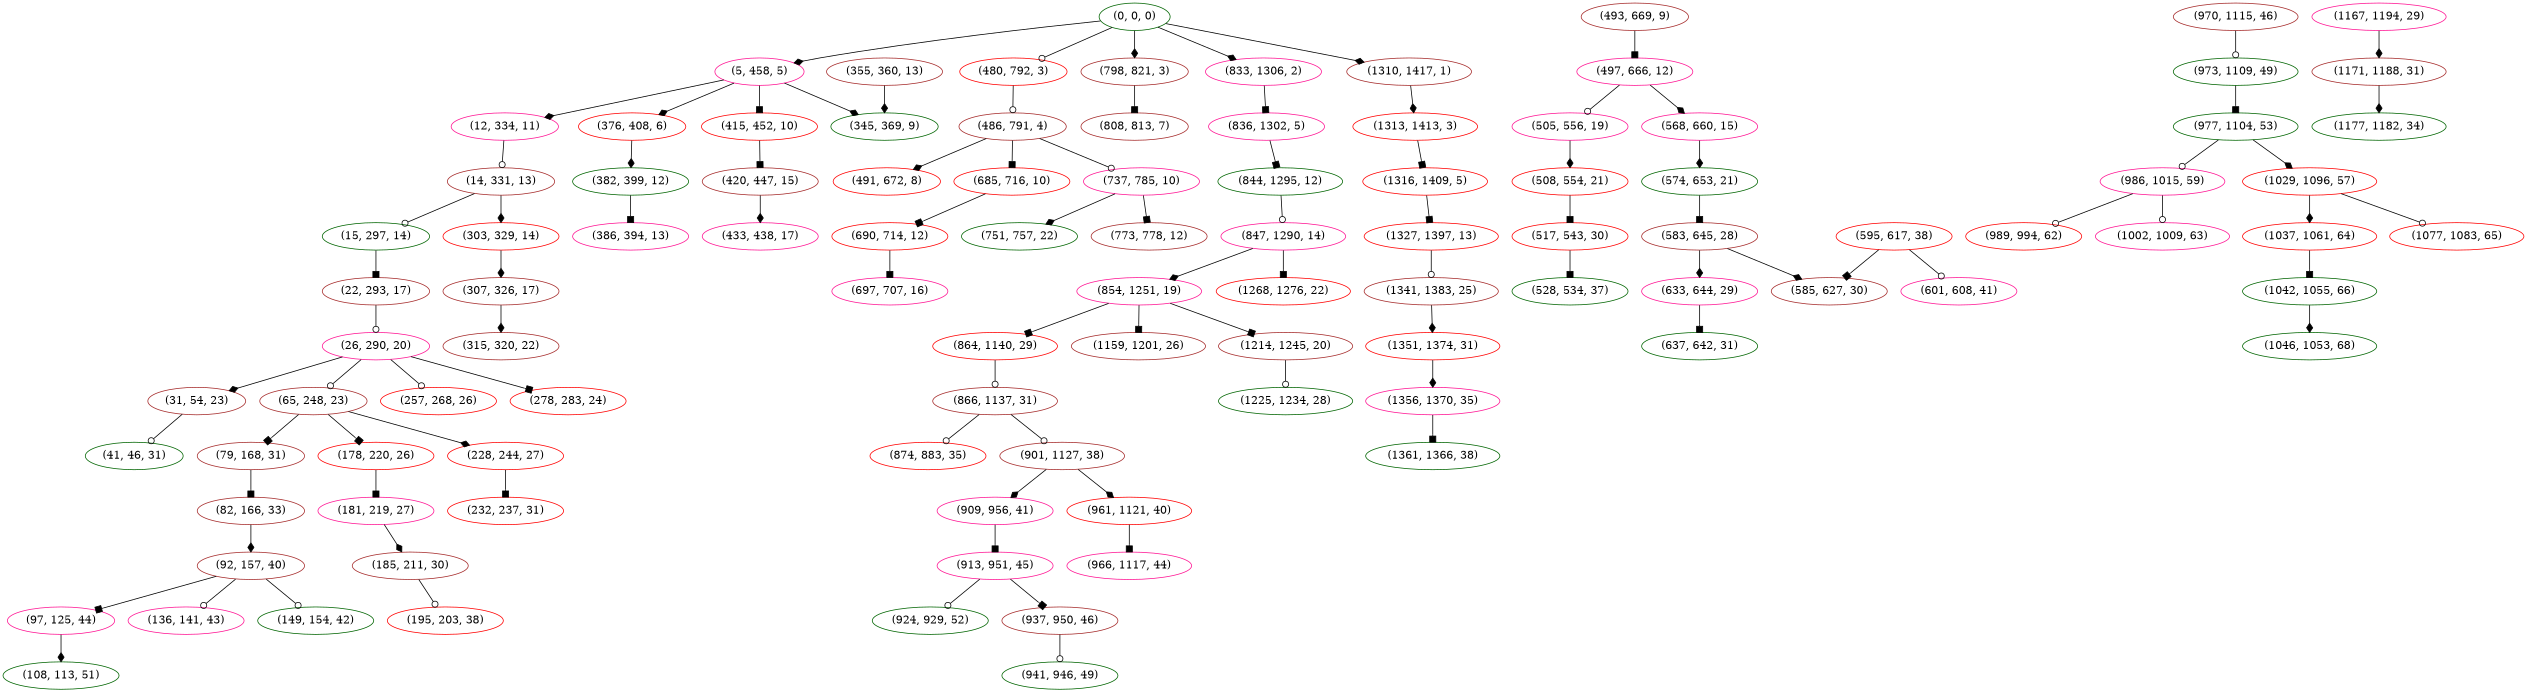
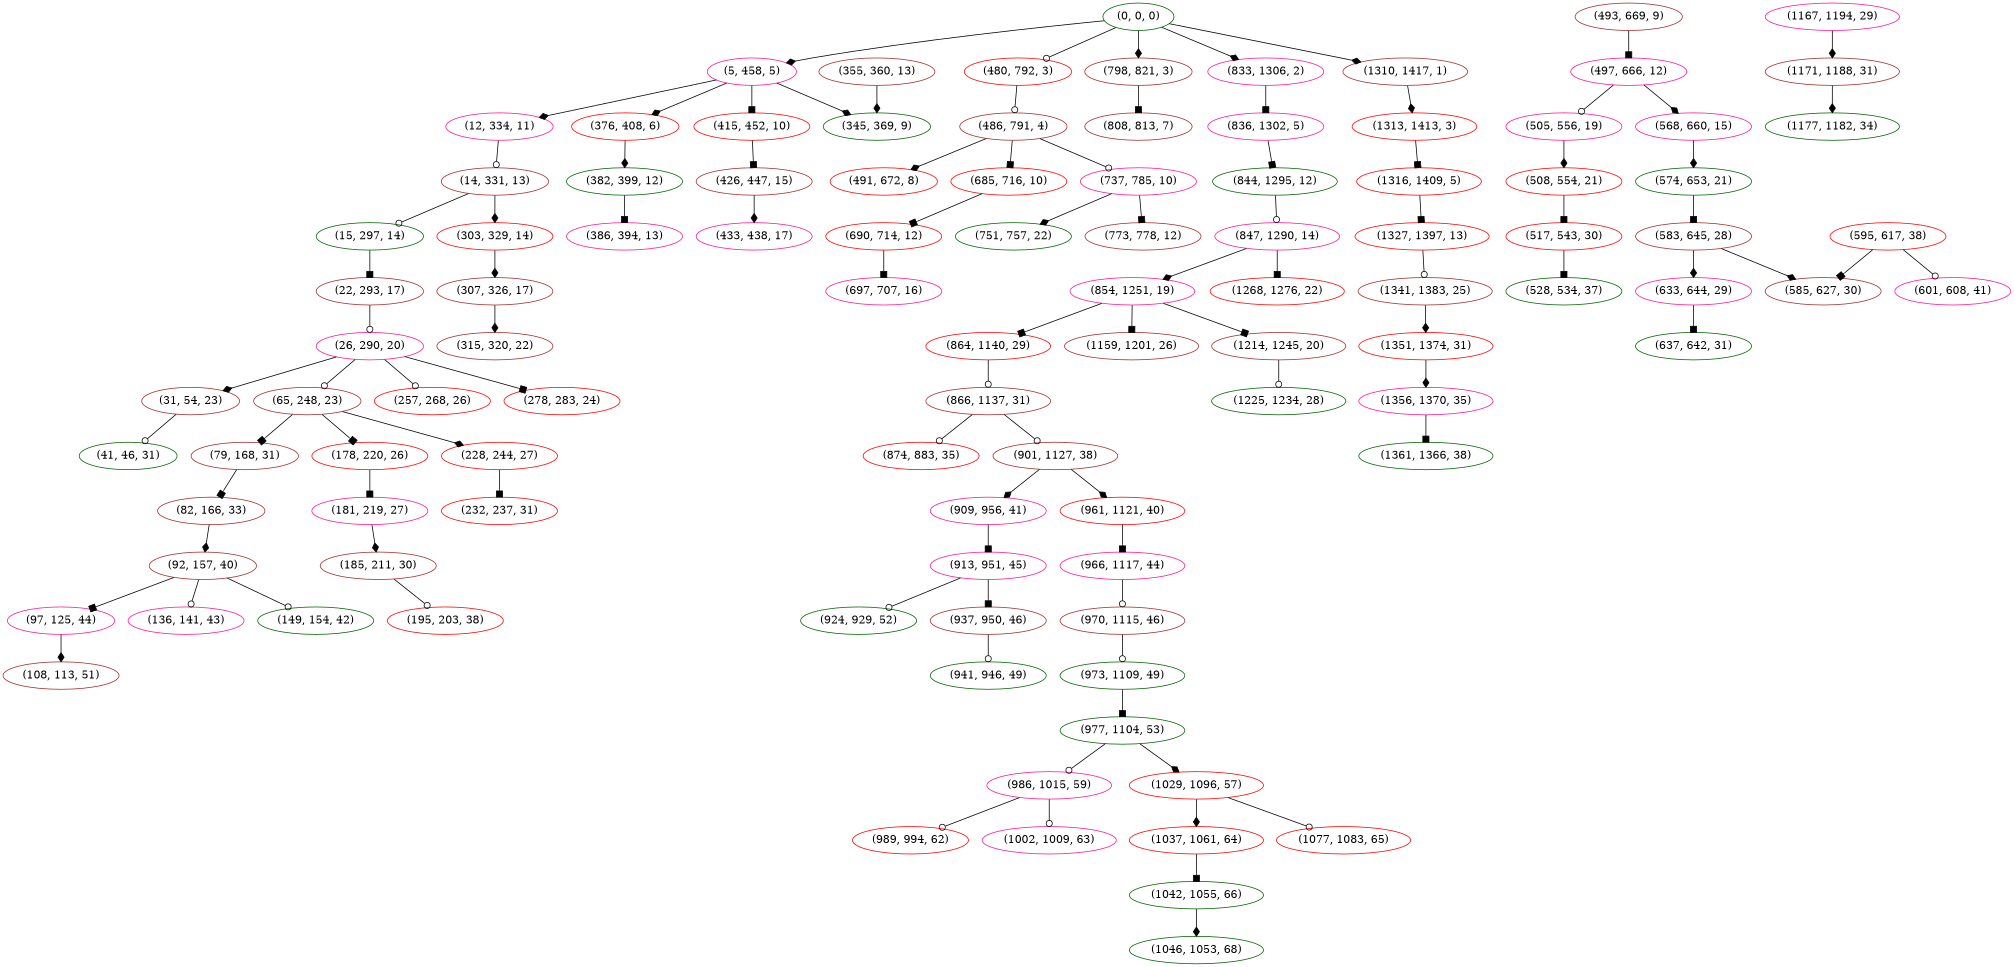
(760, 181) -> (754, 181)
none -> (1122, 590)
(61, 676) -> (61, 676)
